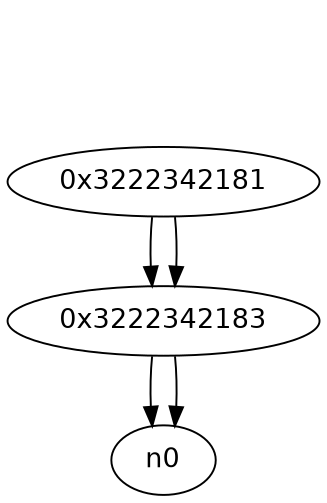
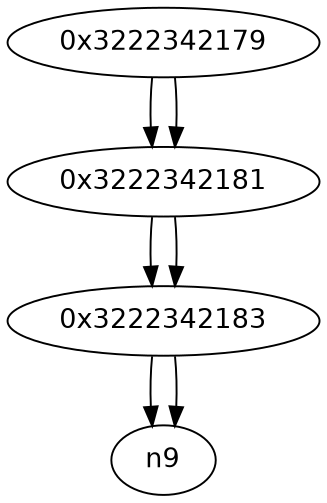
none -> (164, 43)
(164, 460) -> (164, 460)
